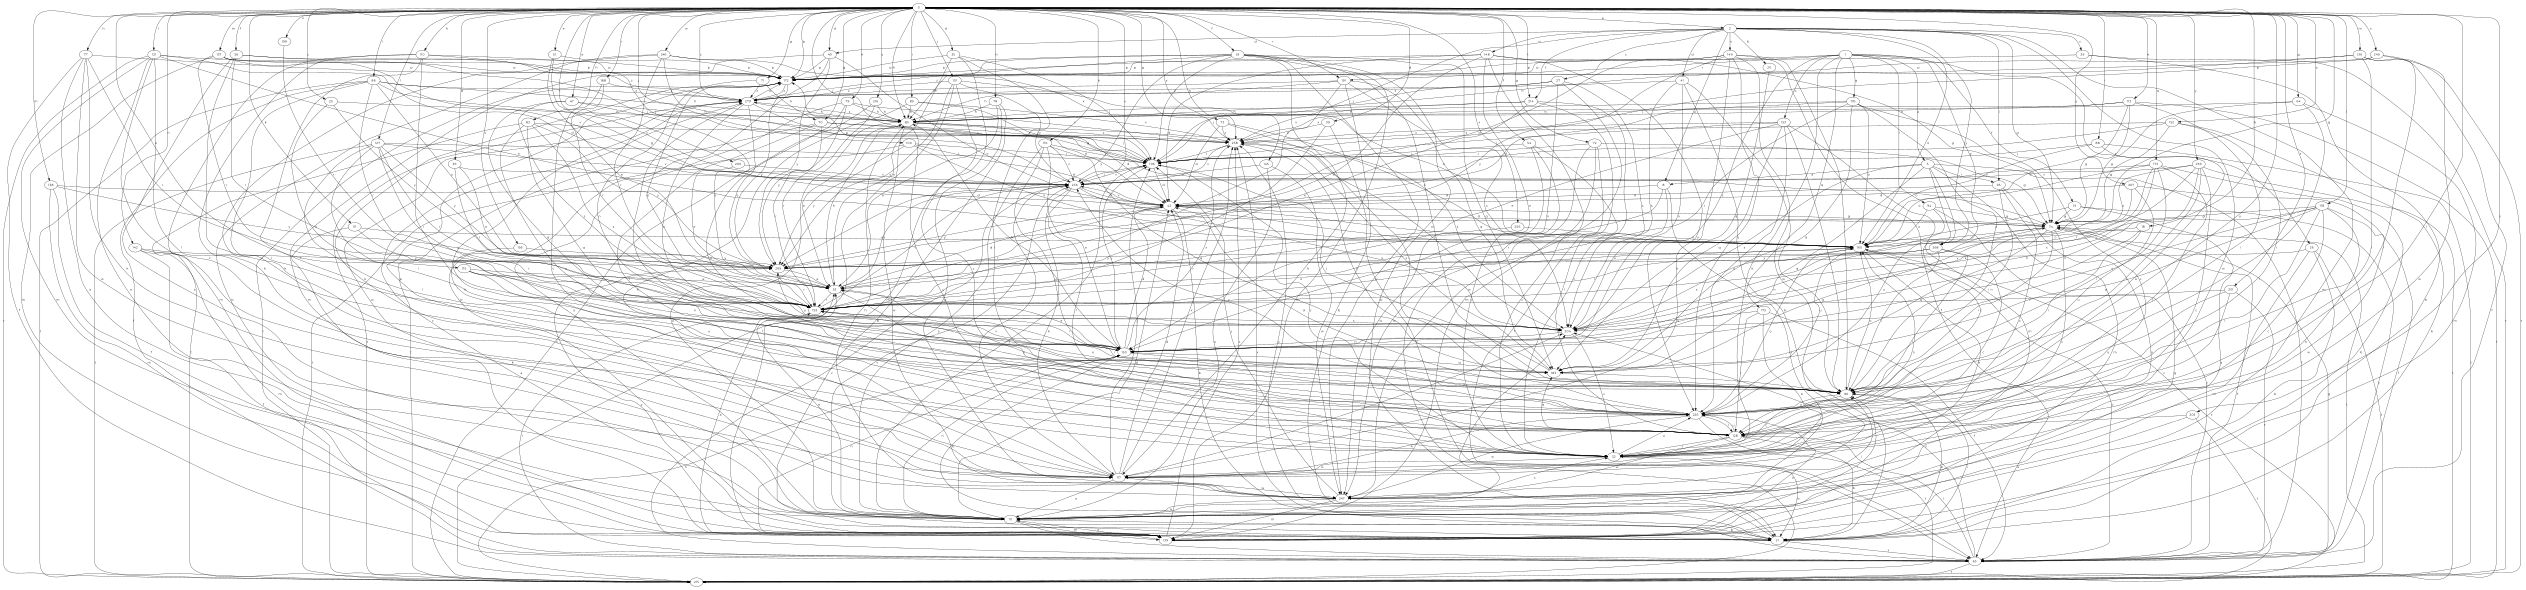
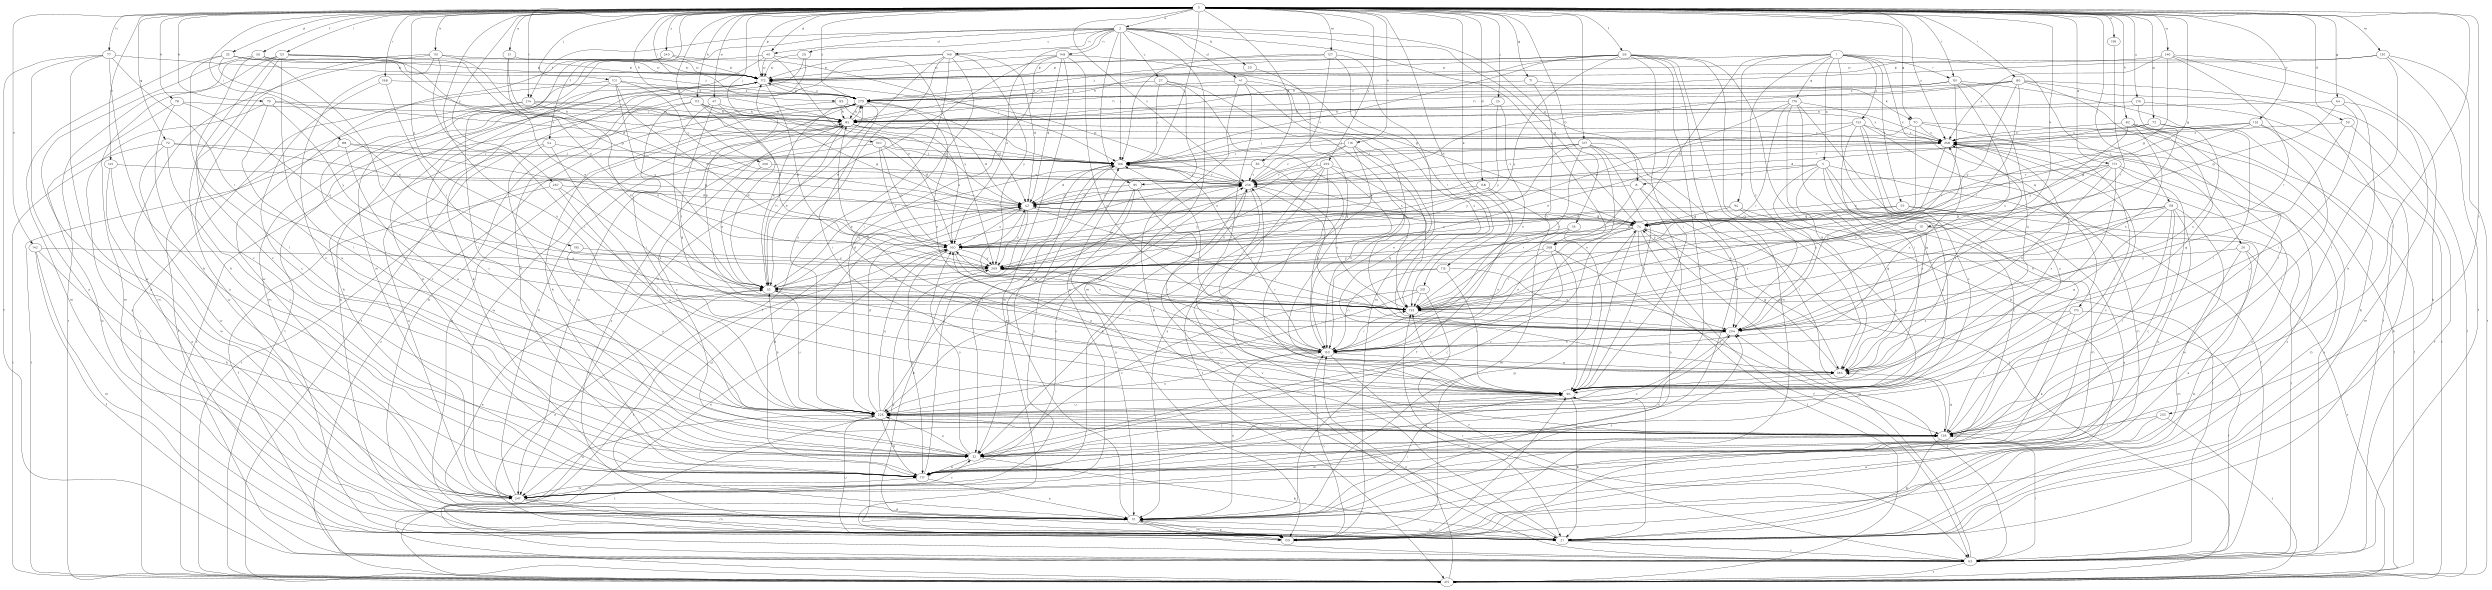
(1518, 227) -> none
